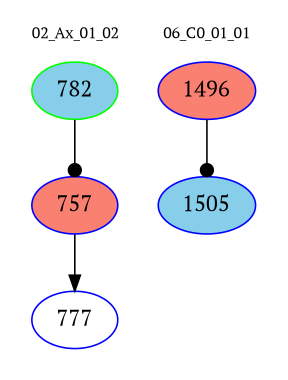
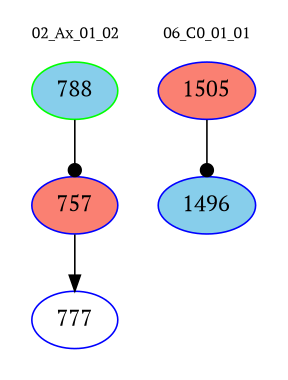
(75, 91) -> (75, 91)
(207, 91) -> (207, 205)
(207, 142) -> (207, 142)
(207, 205) -> (207, 91)
